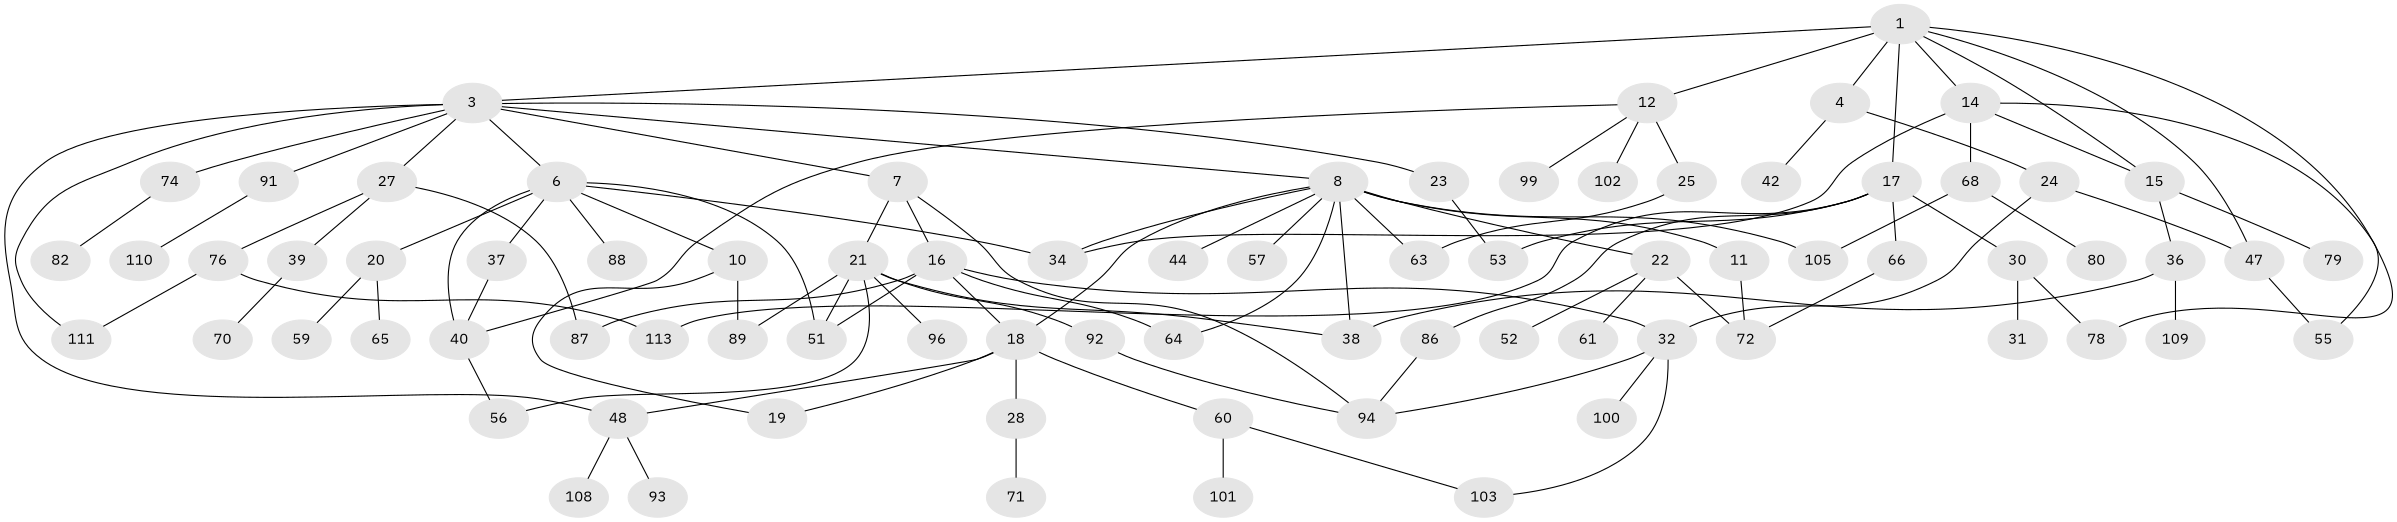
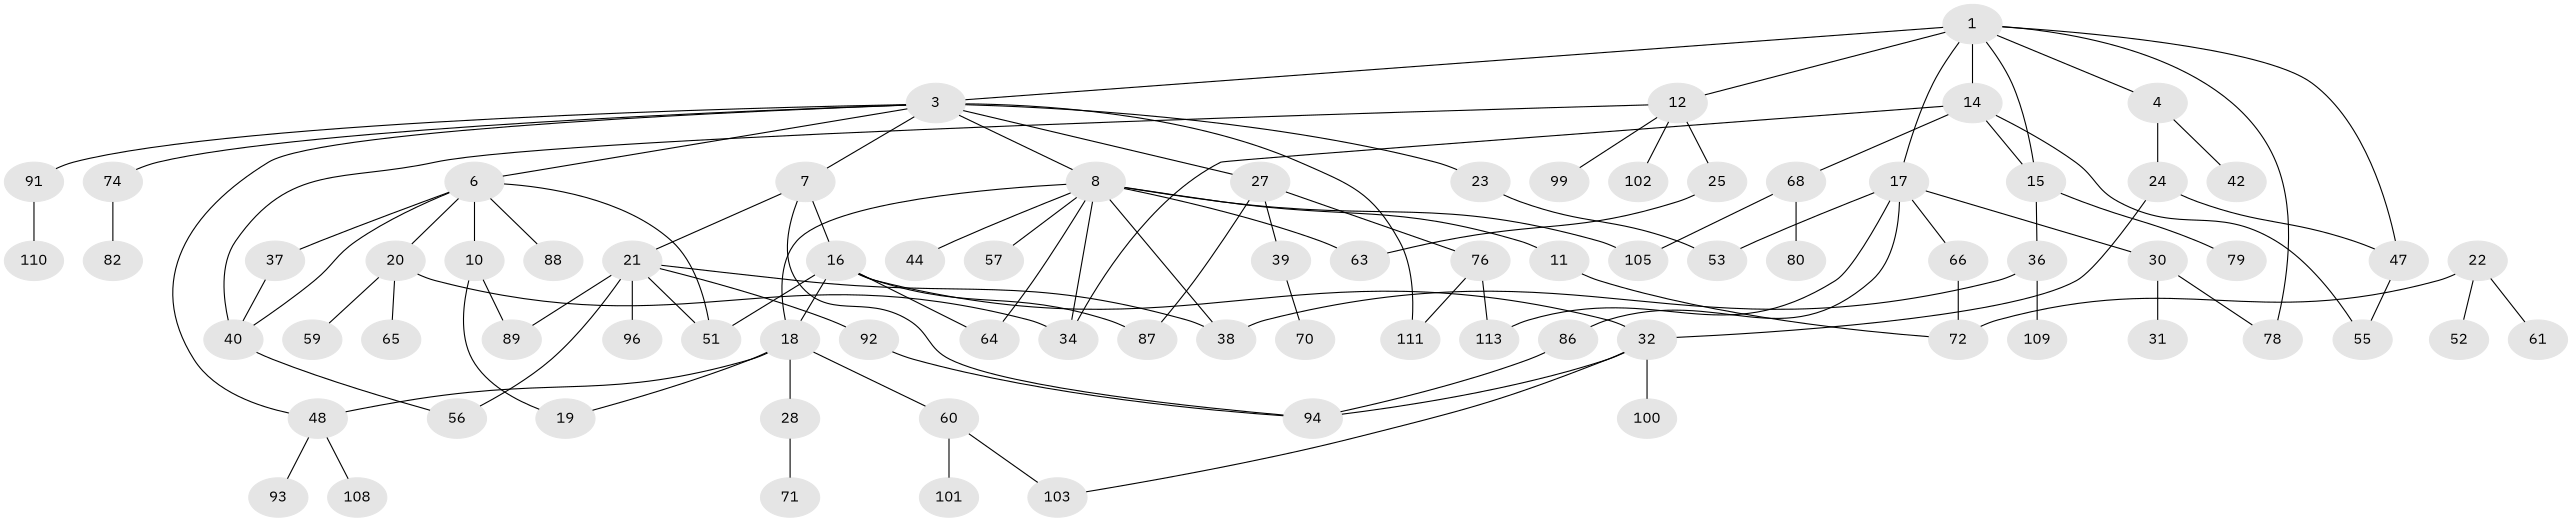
(809, 214) -> (732, 300)
(1491, 224) -> none
